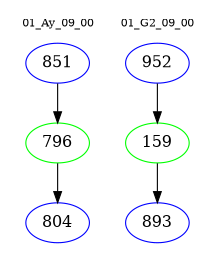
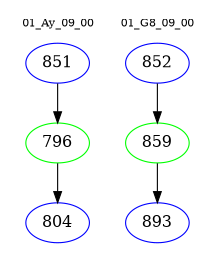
(158, 24) -> (158, 24)
(157, 63) -> (157, 63)
(157, 143) -> (157, 143)
